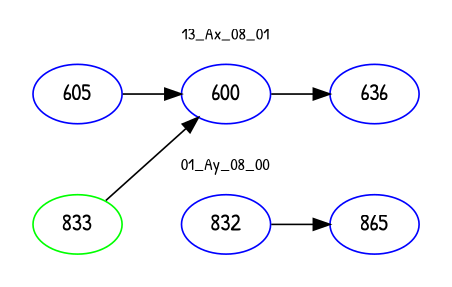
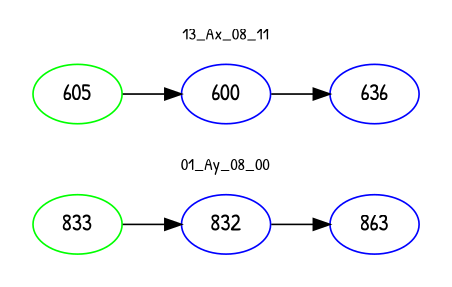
(226, 35) -> (226, 35)
(78, 94) -> (78, 94)
(146, 165) -> (144, 224)
(375, 224) -> (375, 224)
